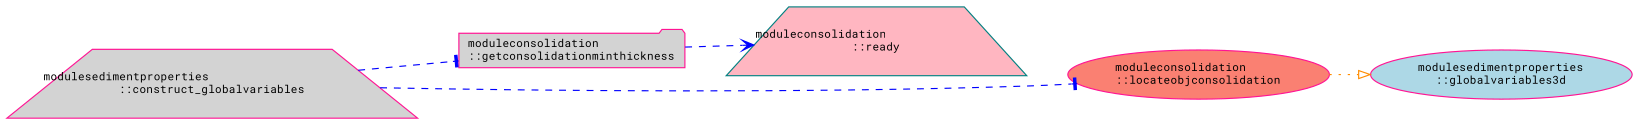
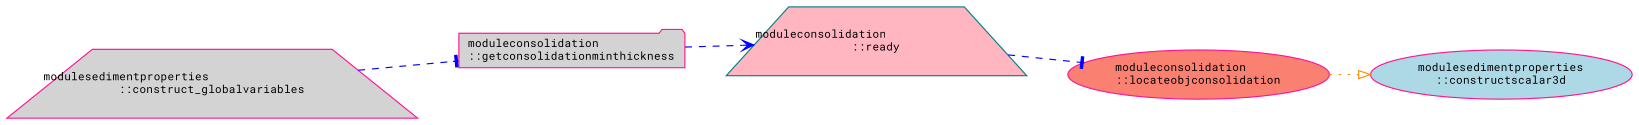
(1501, 75) -> (1501, 75)
(726, 91) -> (1043, 59)
